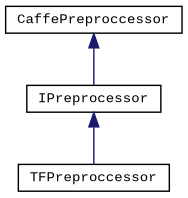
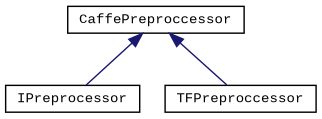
(94, 146) -> (203, 64)
